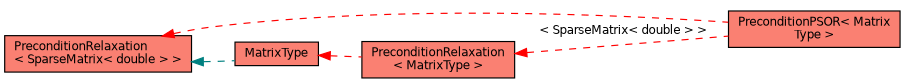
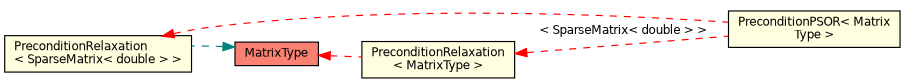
(814, 29) -> (814, 29)
(98, 54) -> (98, 54)
(438, 60) -> (438, 60)
(219, 61) -> (207, 46)
